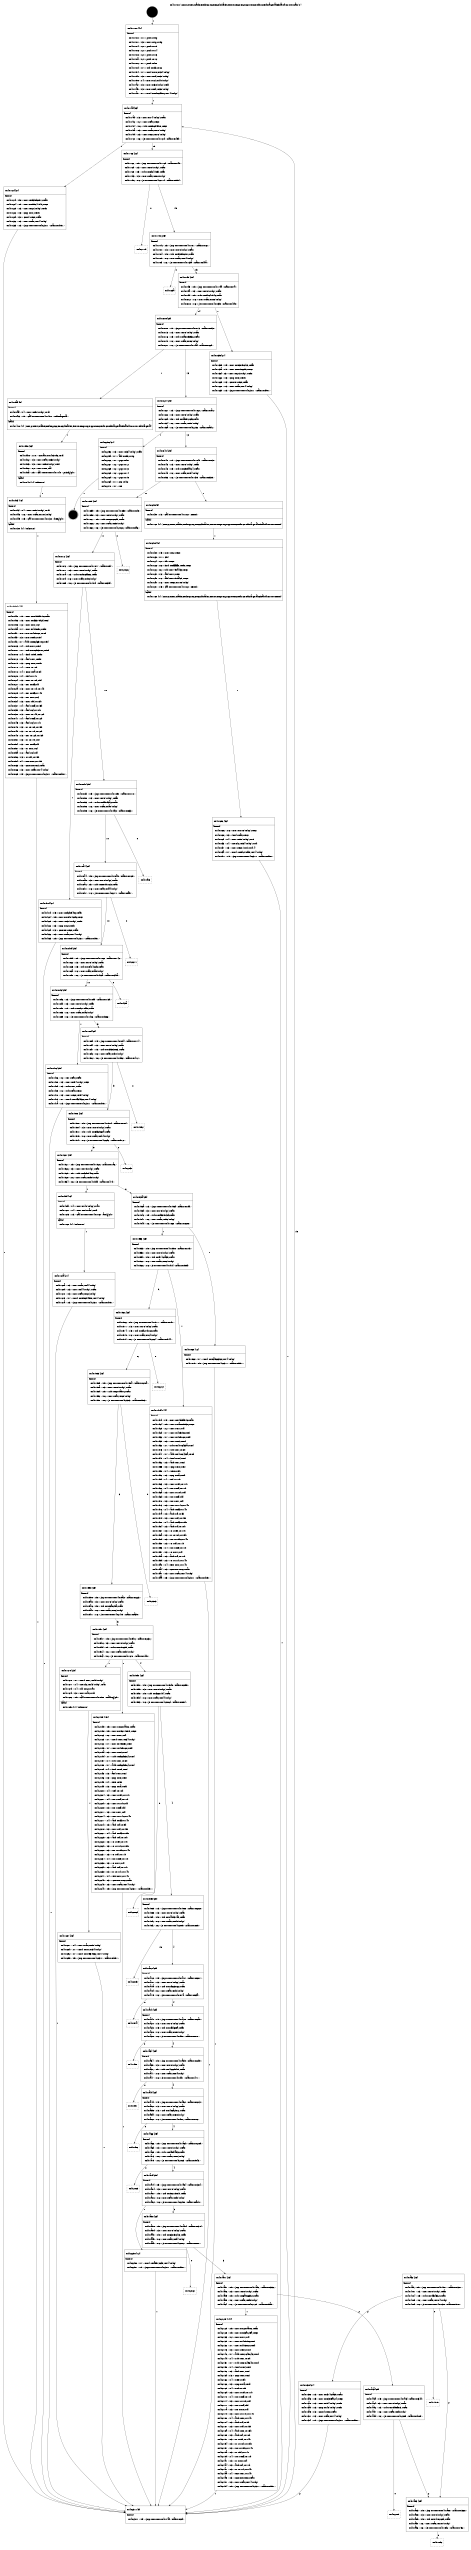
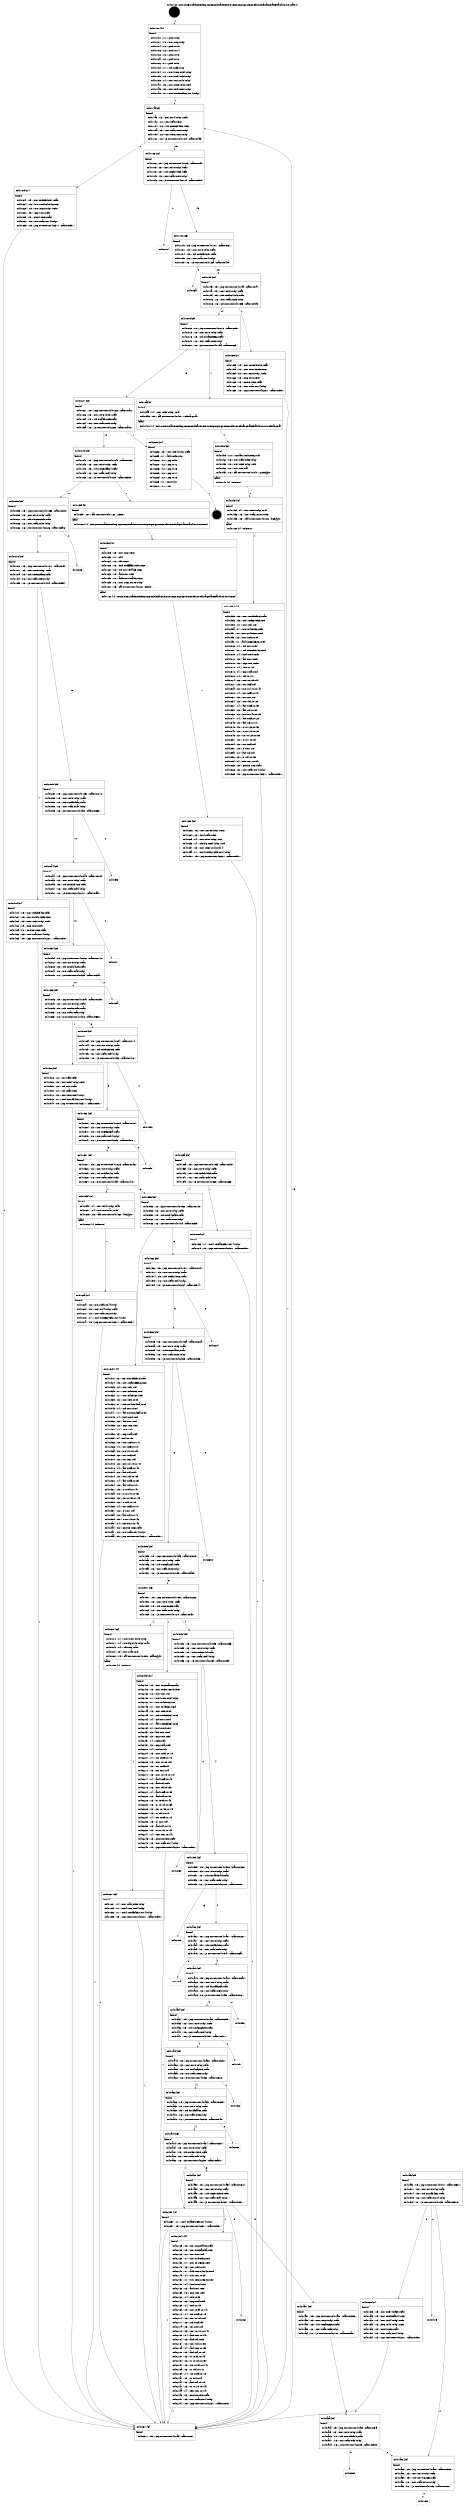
(124, 1189) -> (139, 1189)
(246, 2311) -> (224, 2219)
